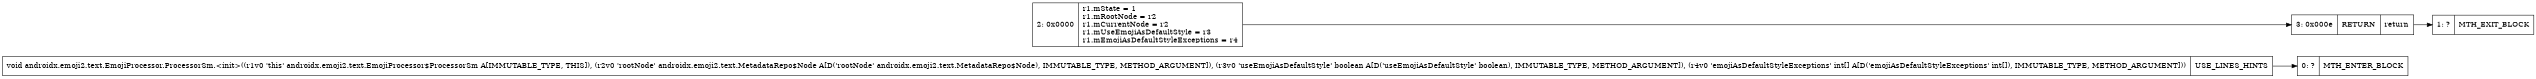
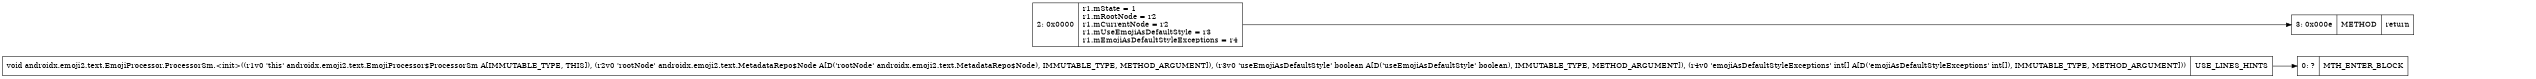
(2359, 25) -> (2359, 25)
(2483, 25) -> none
